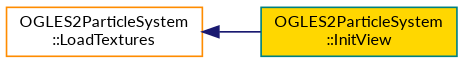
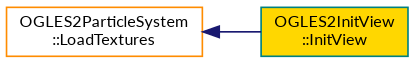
(359, 32) -> (335, 32)
